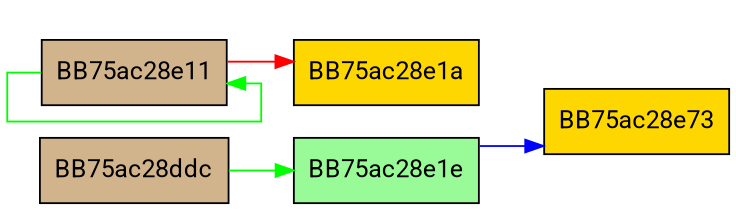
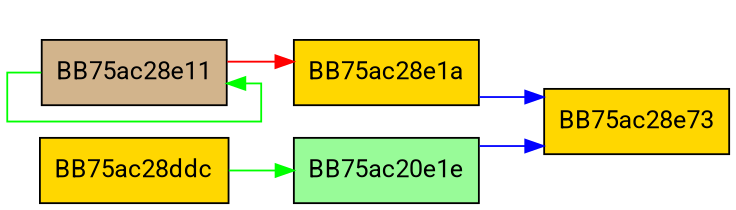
none -> (502, 97)
(134, 171) -> (134, 171)
(386, 171) -> (386, 171)
